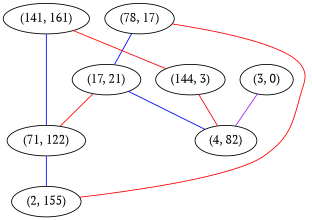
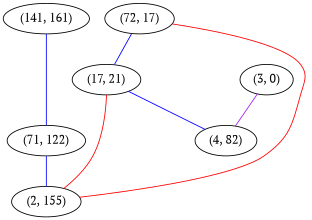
(140, 19) -> (140, 19)
(190, 80) -> none
(77, 110) -> (97, 147)
